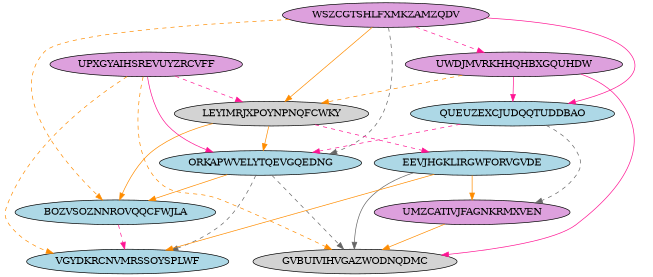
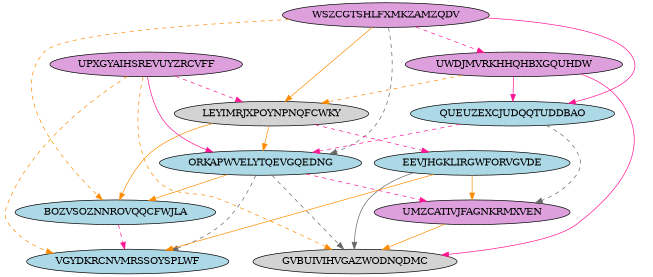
none -> (363, 187)
